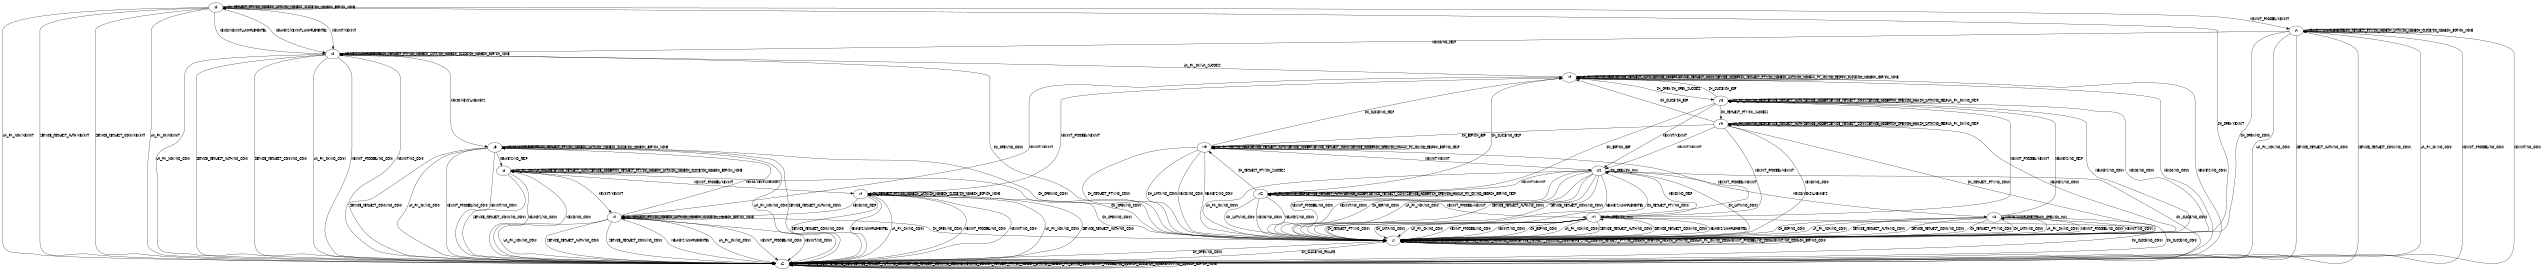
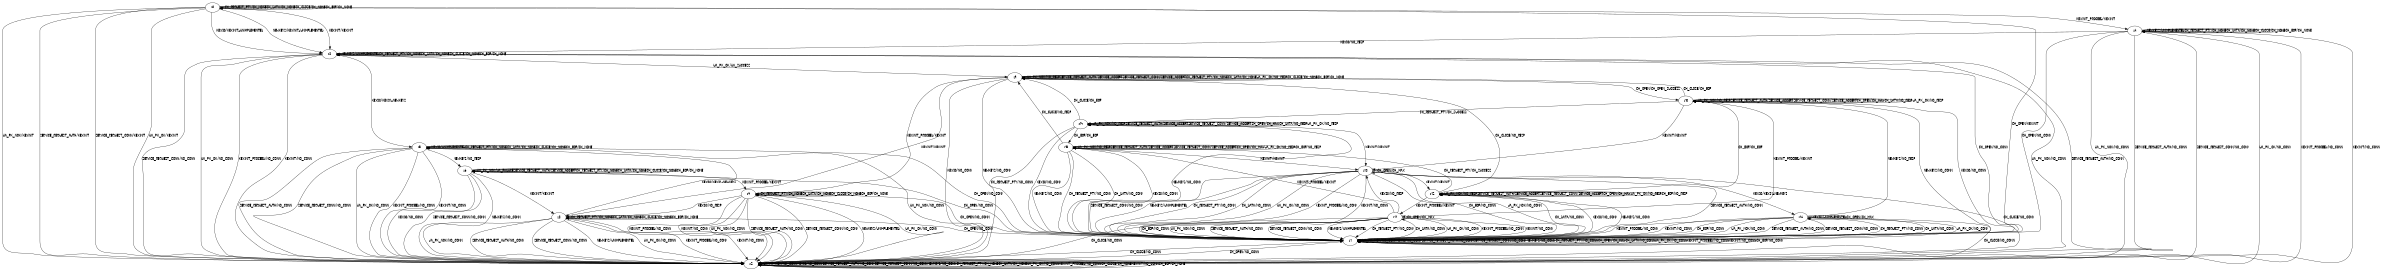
(1726, 212) -> none
(1318, 252) -> (1146, 252)
